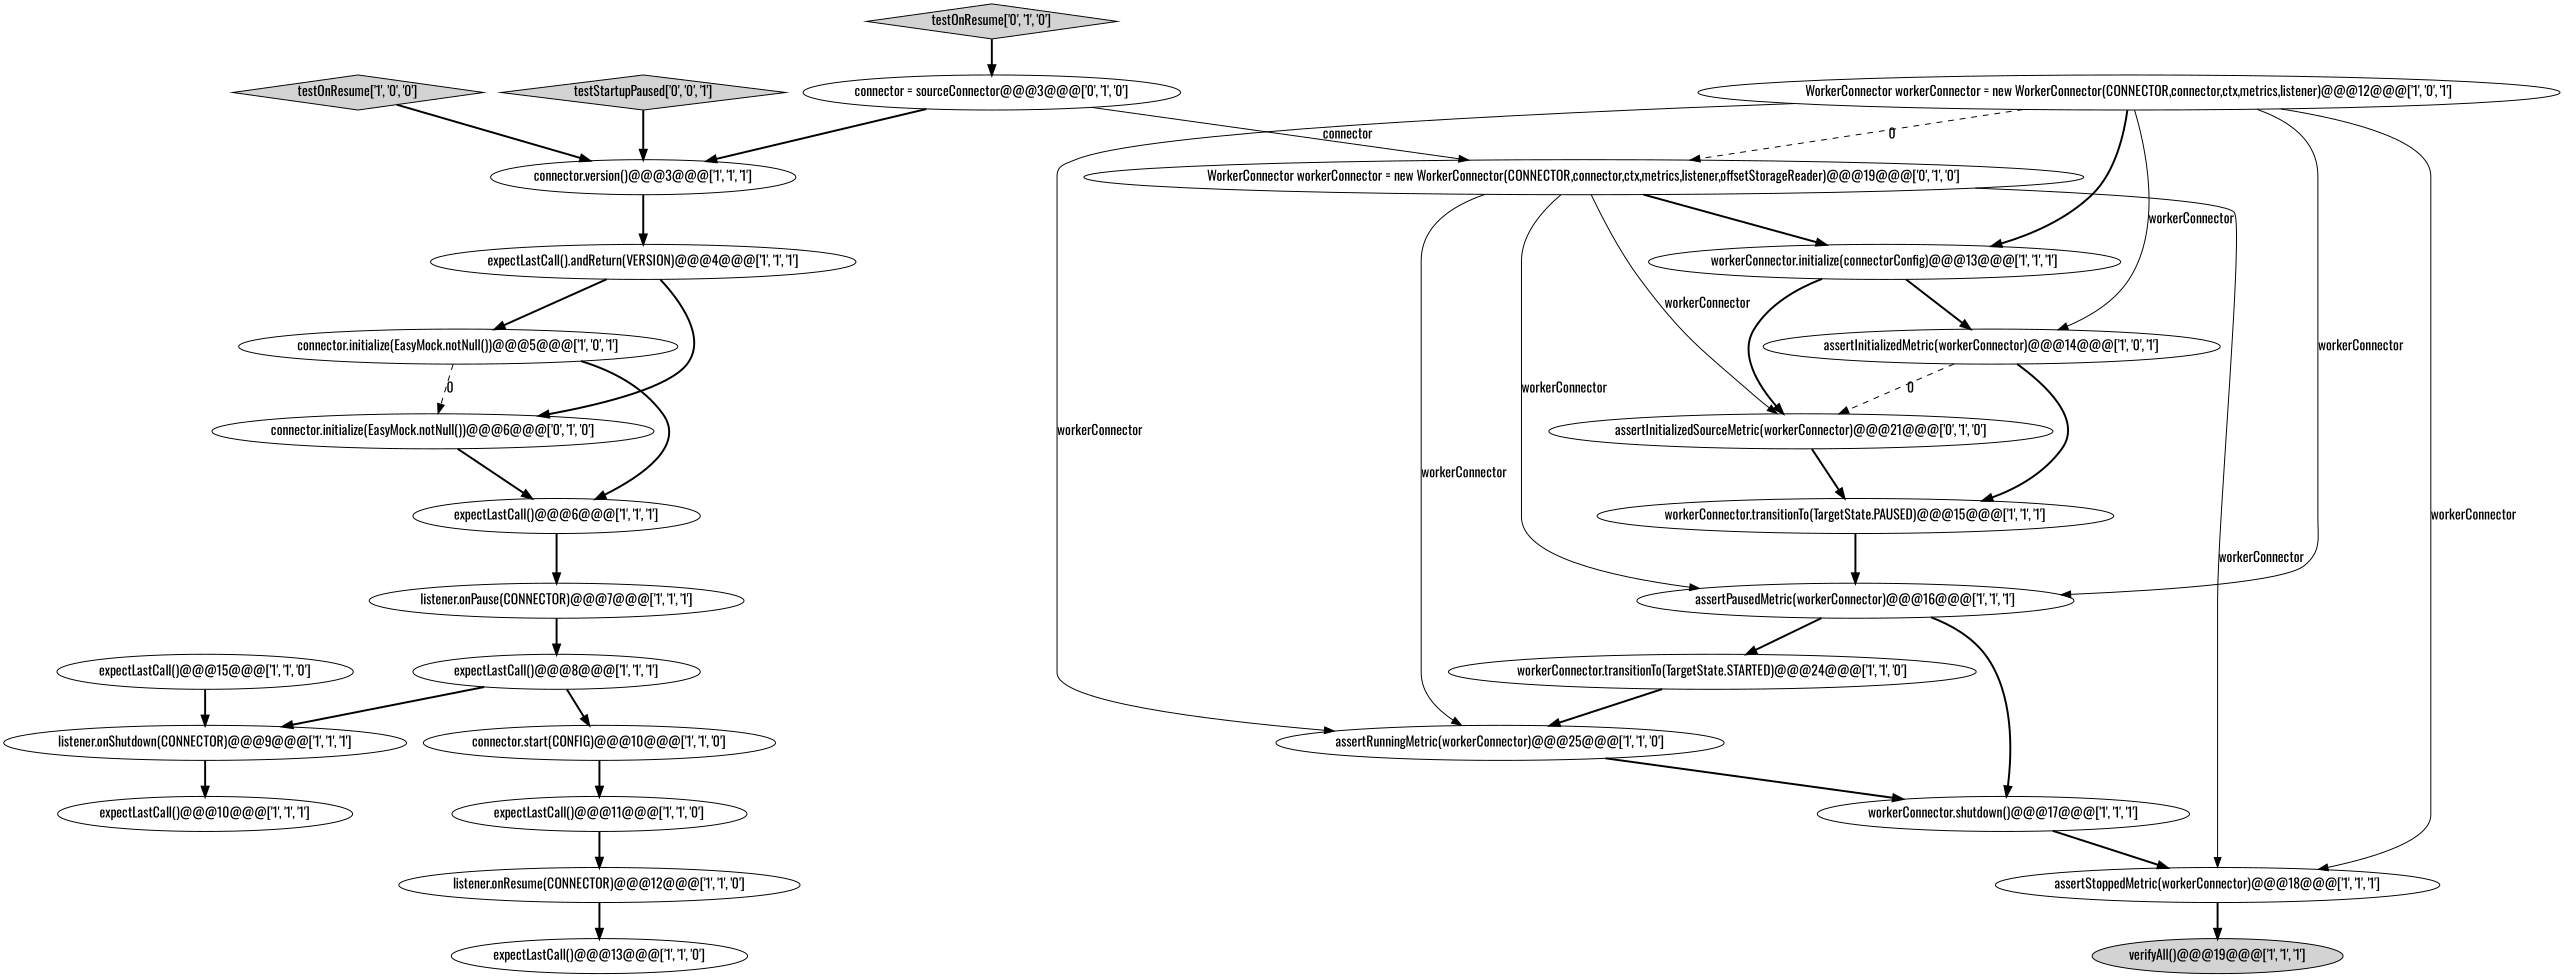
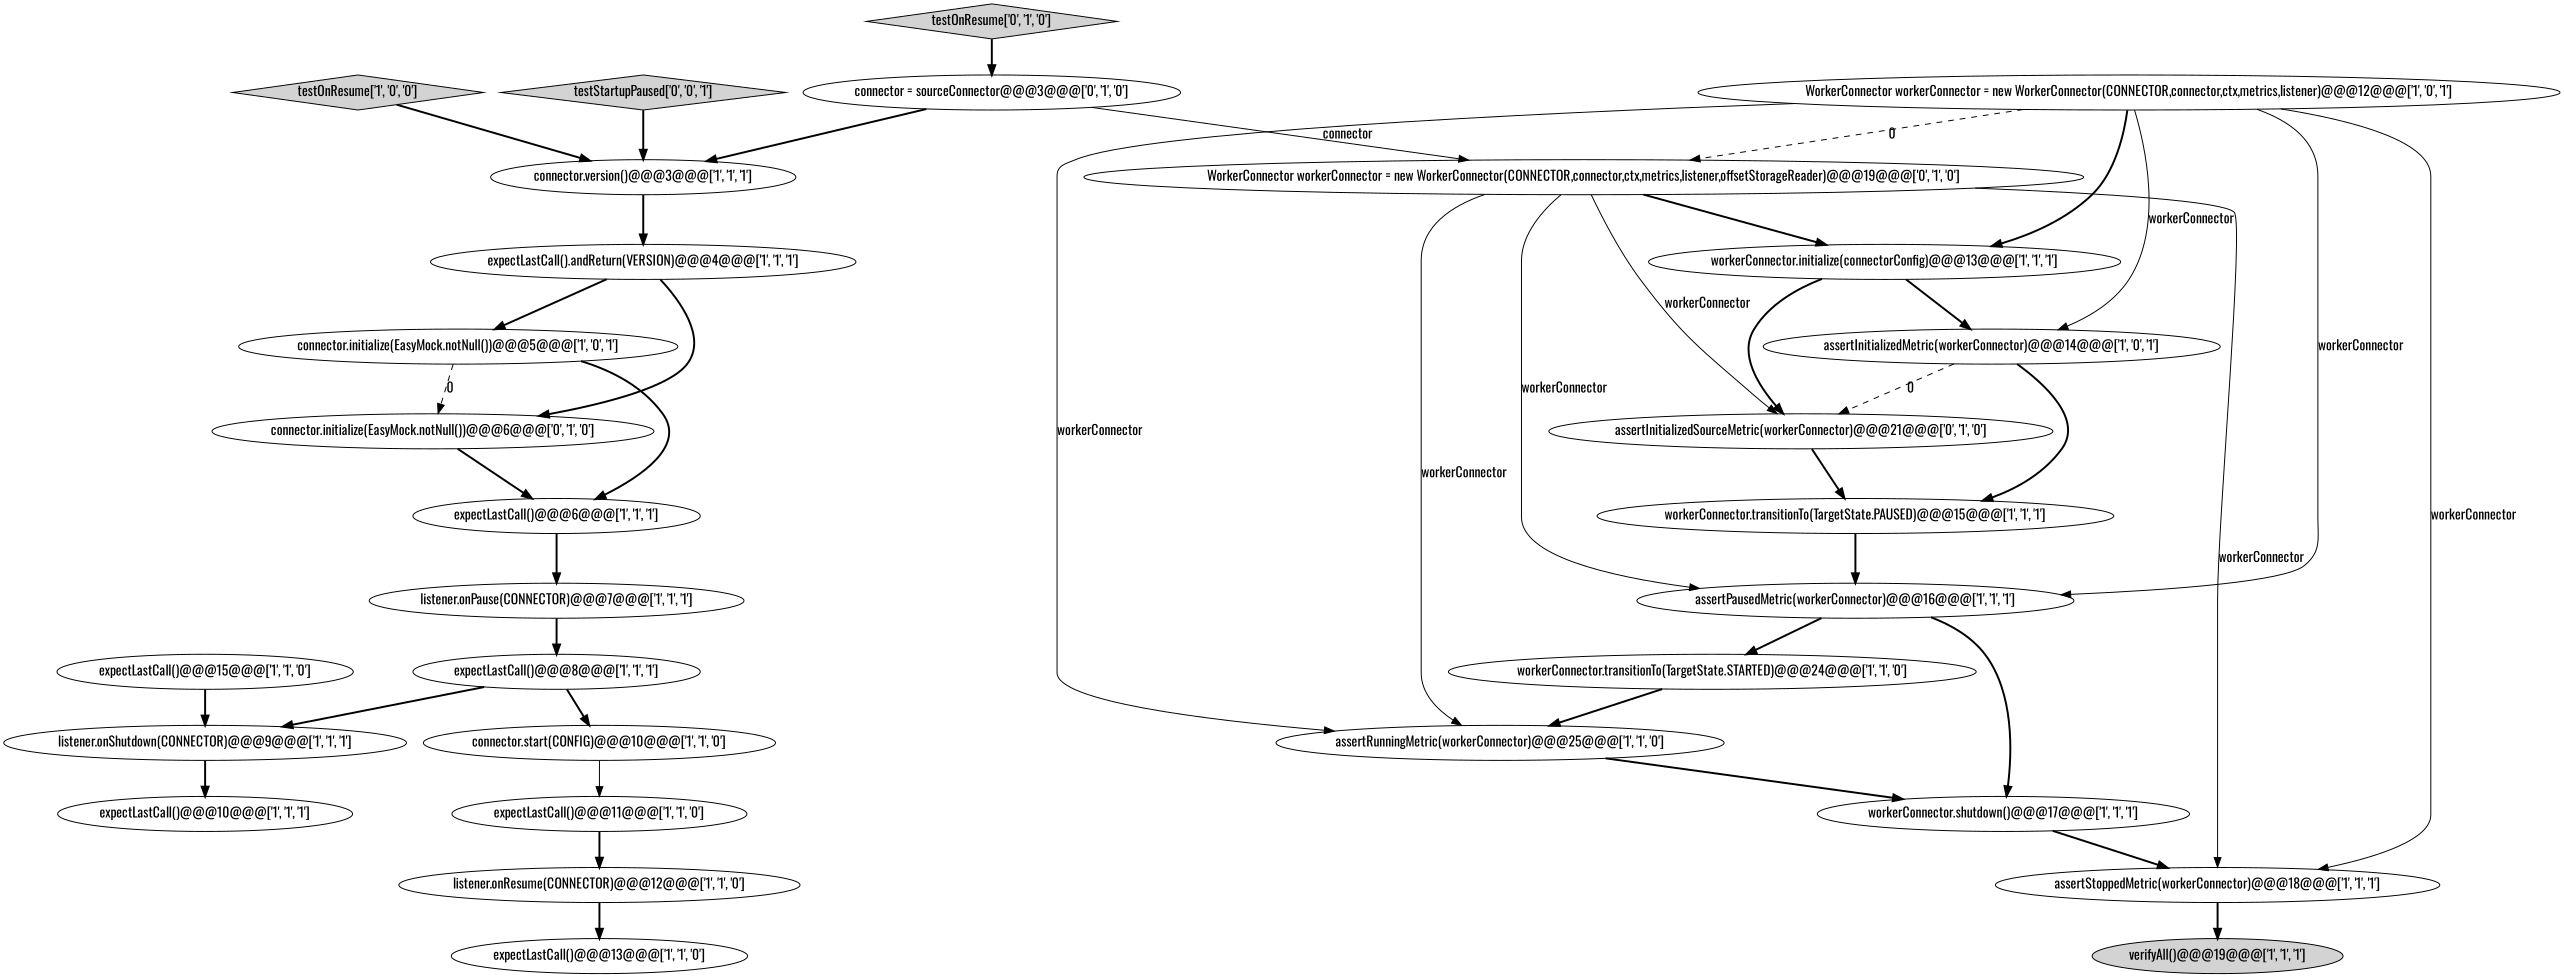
(599, 774) -> (599, 774)
